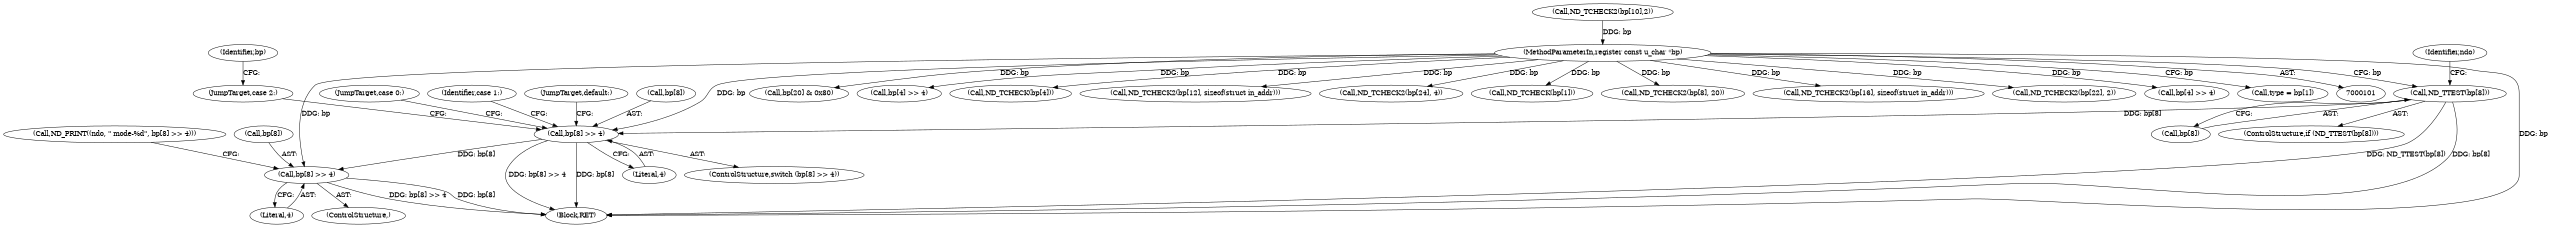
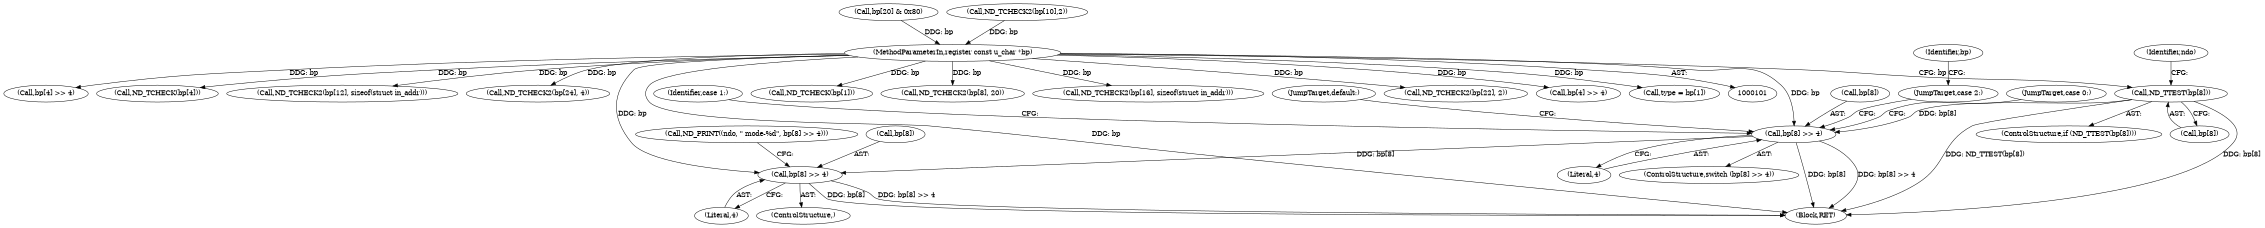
(1003, 70) -> (918, 31)
(2179, 73) -> (1569, 73)
(2361, 94) -> (1753, 94)
